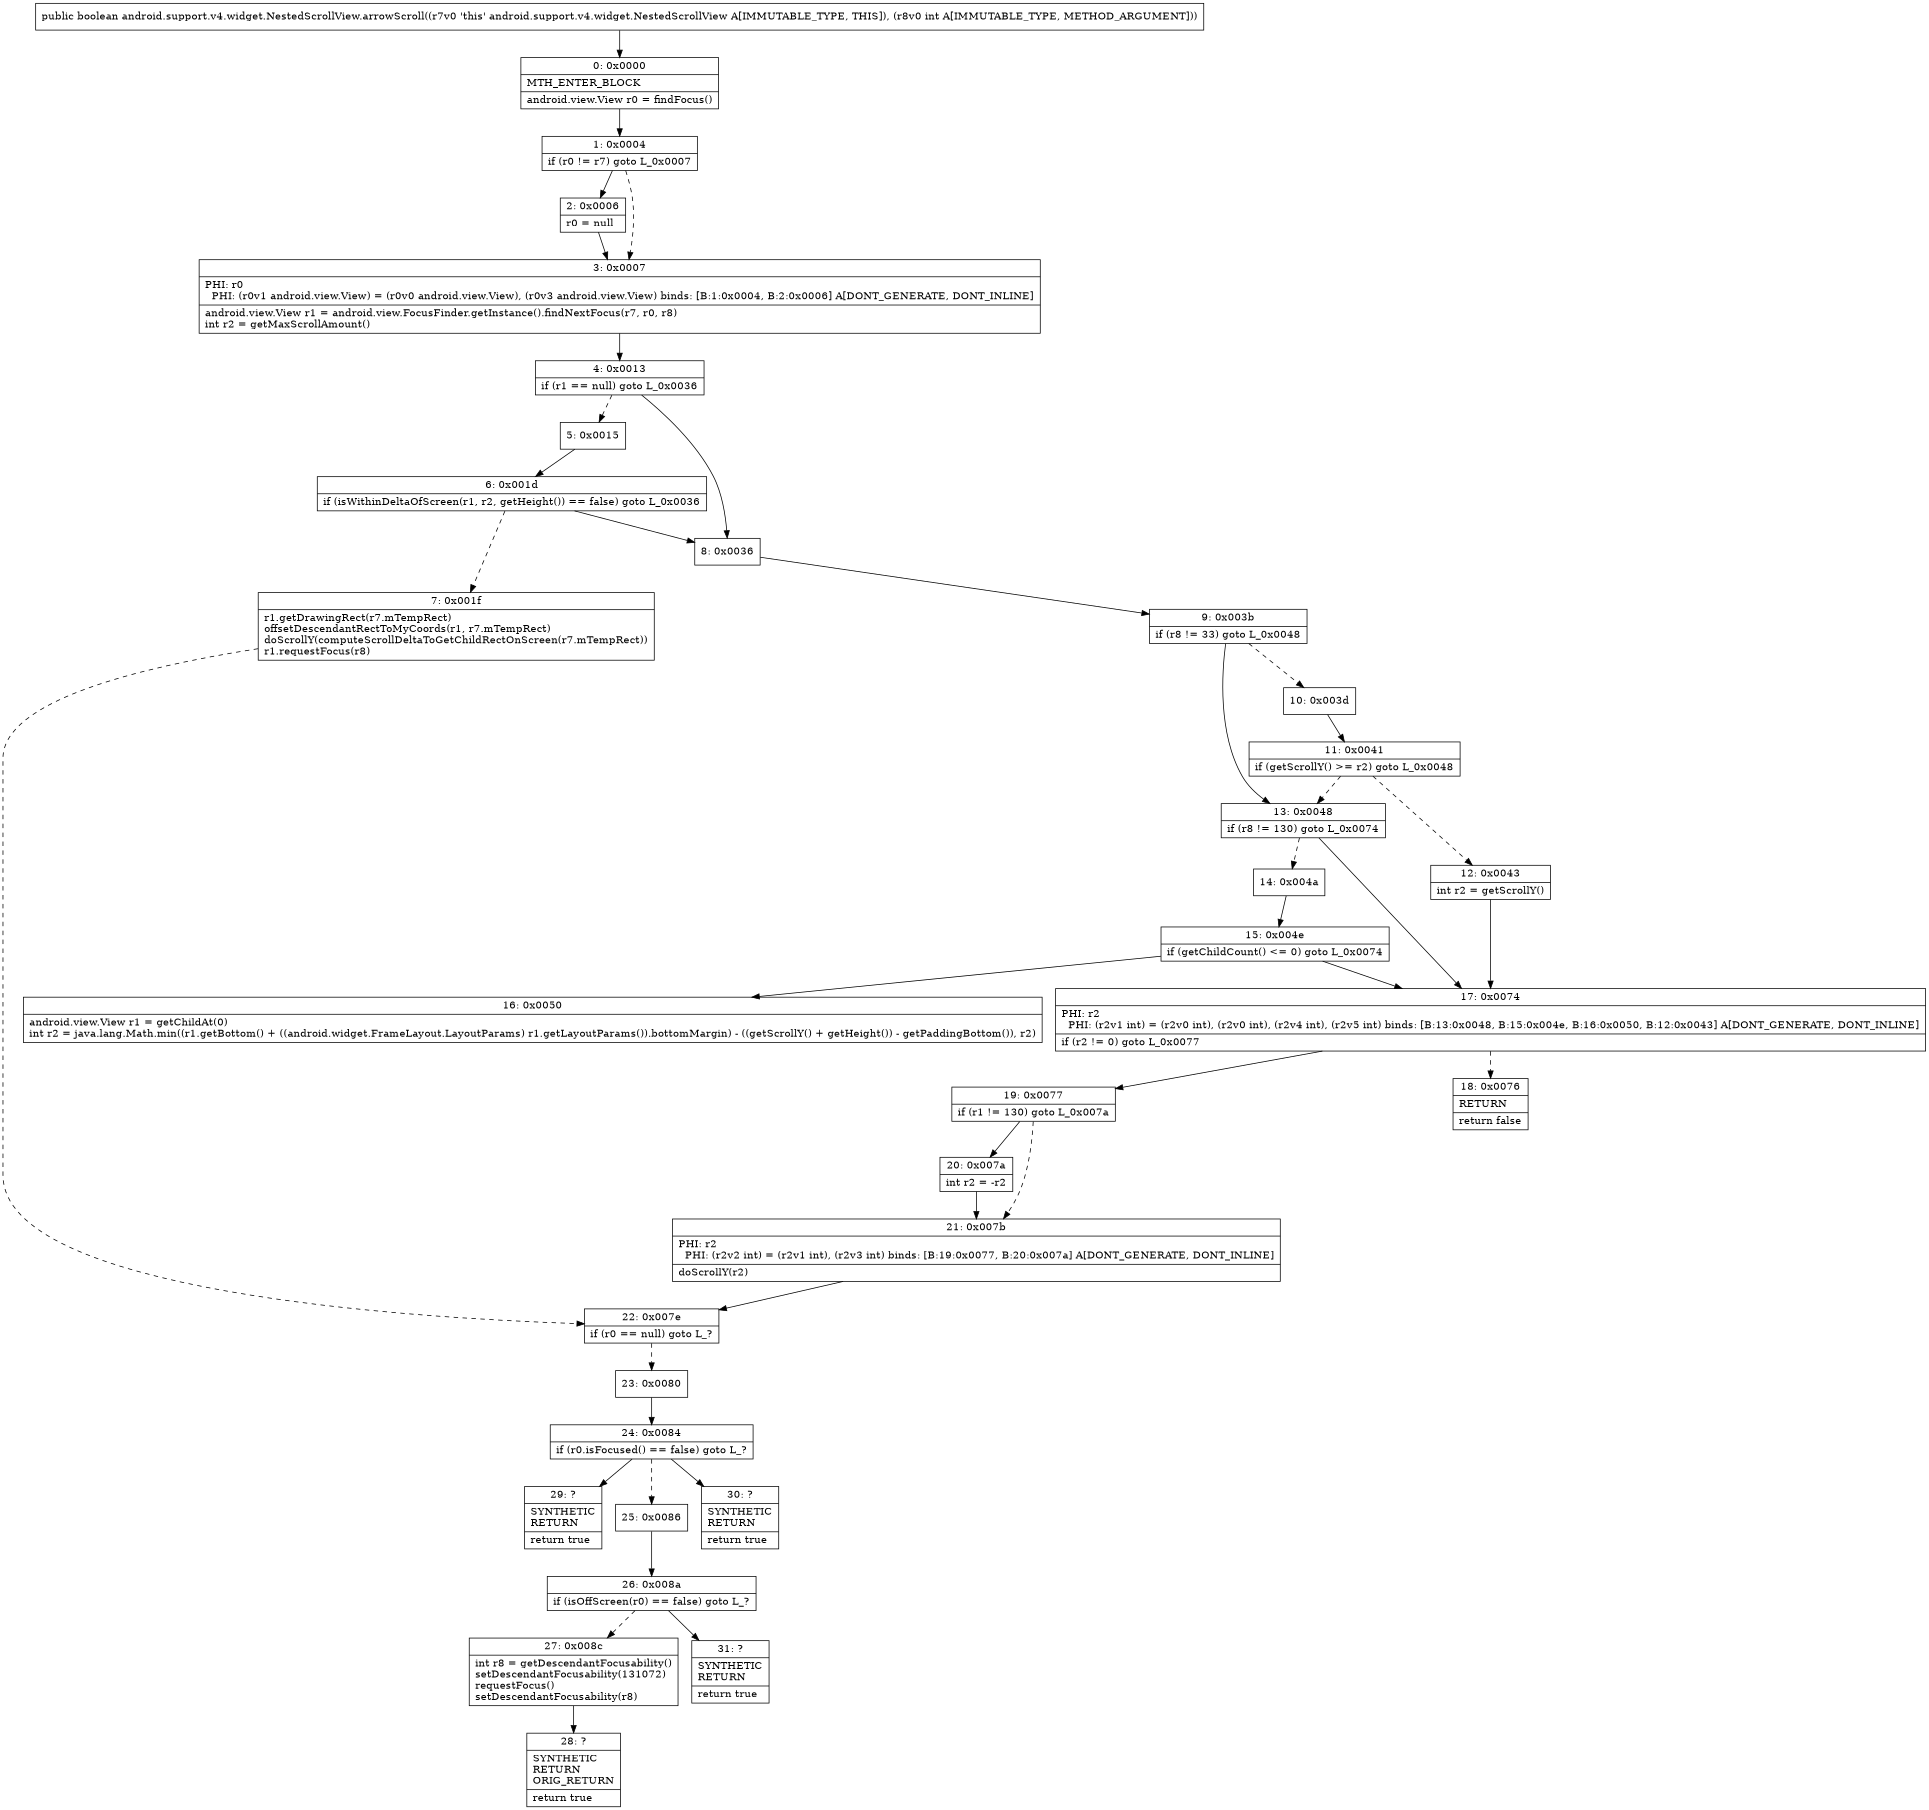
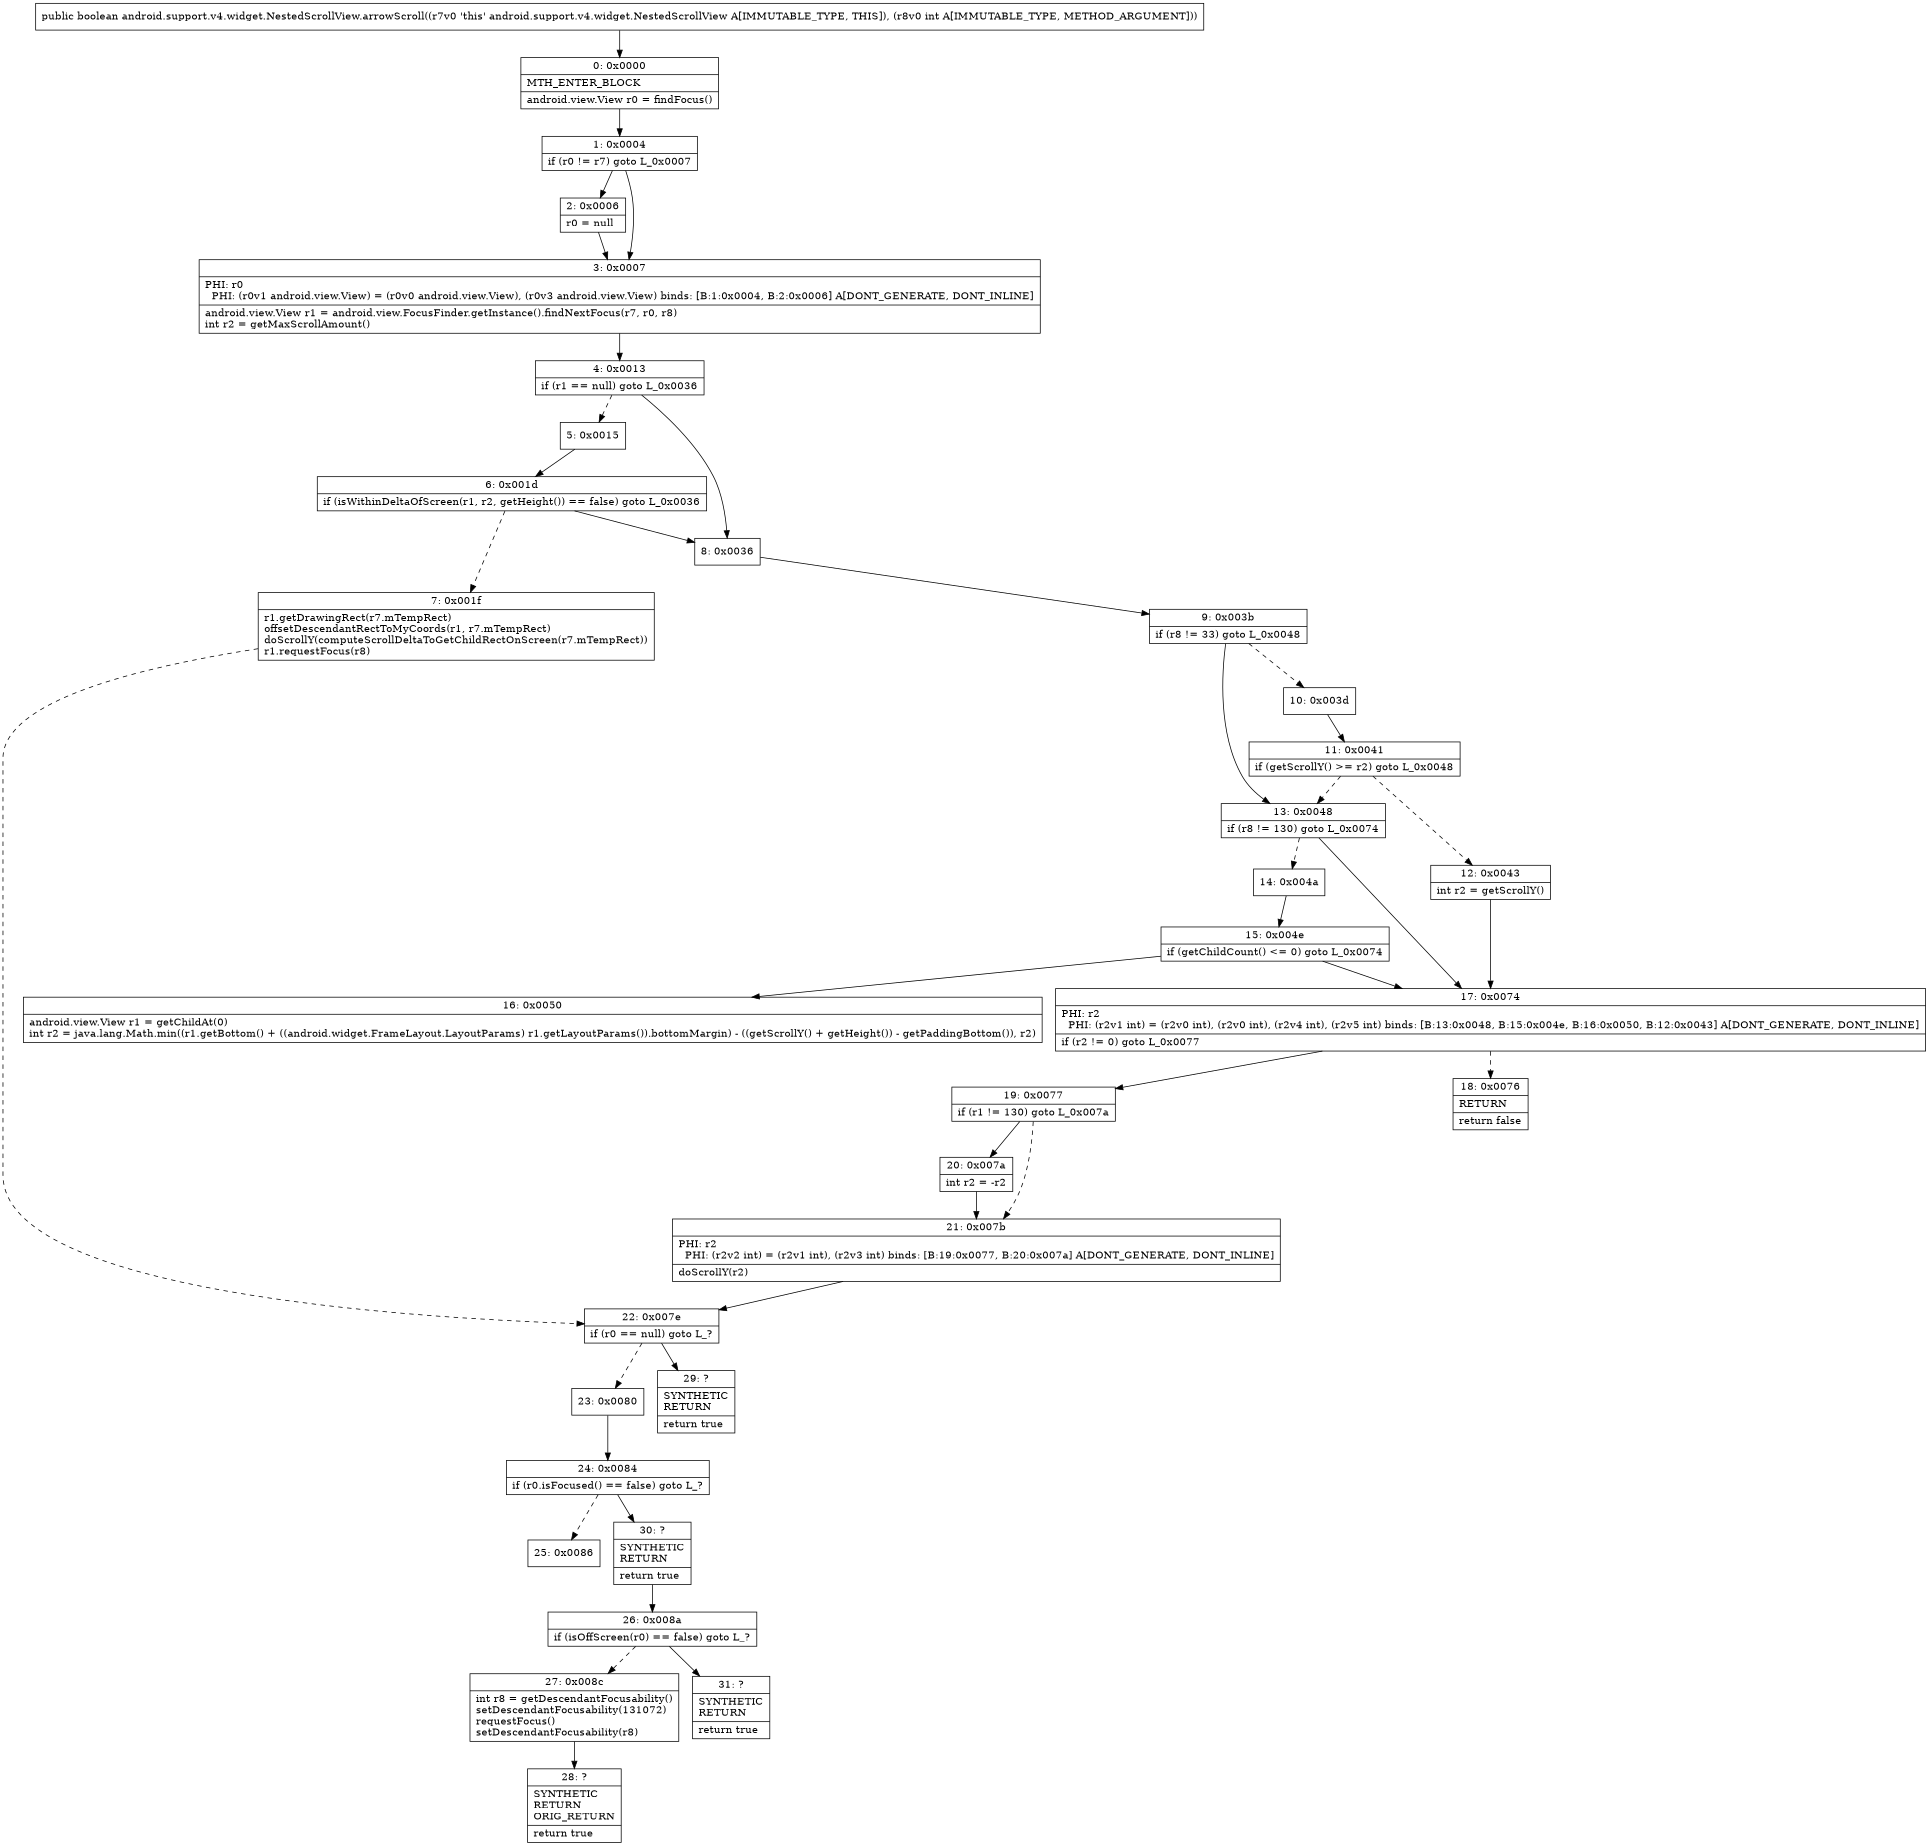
(633, 211) -> (633, 211)
(619, 1470) -> (668, 1354)
(652, 1550) -> (652, 1595)
